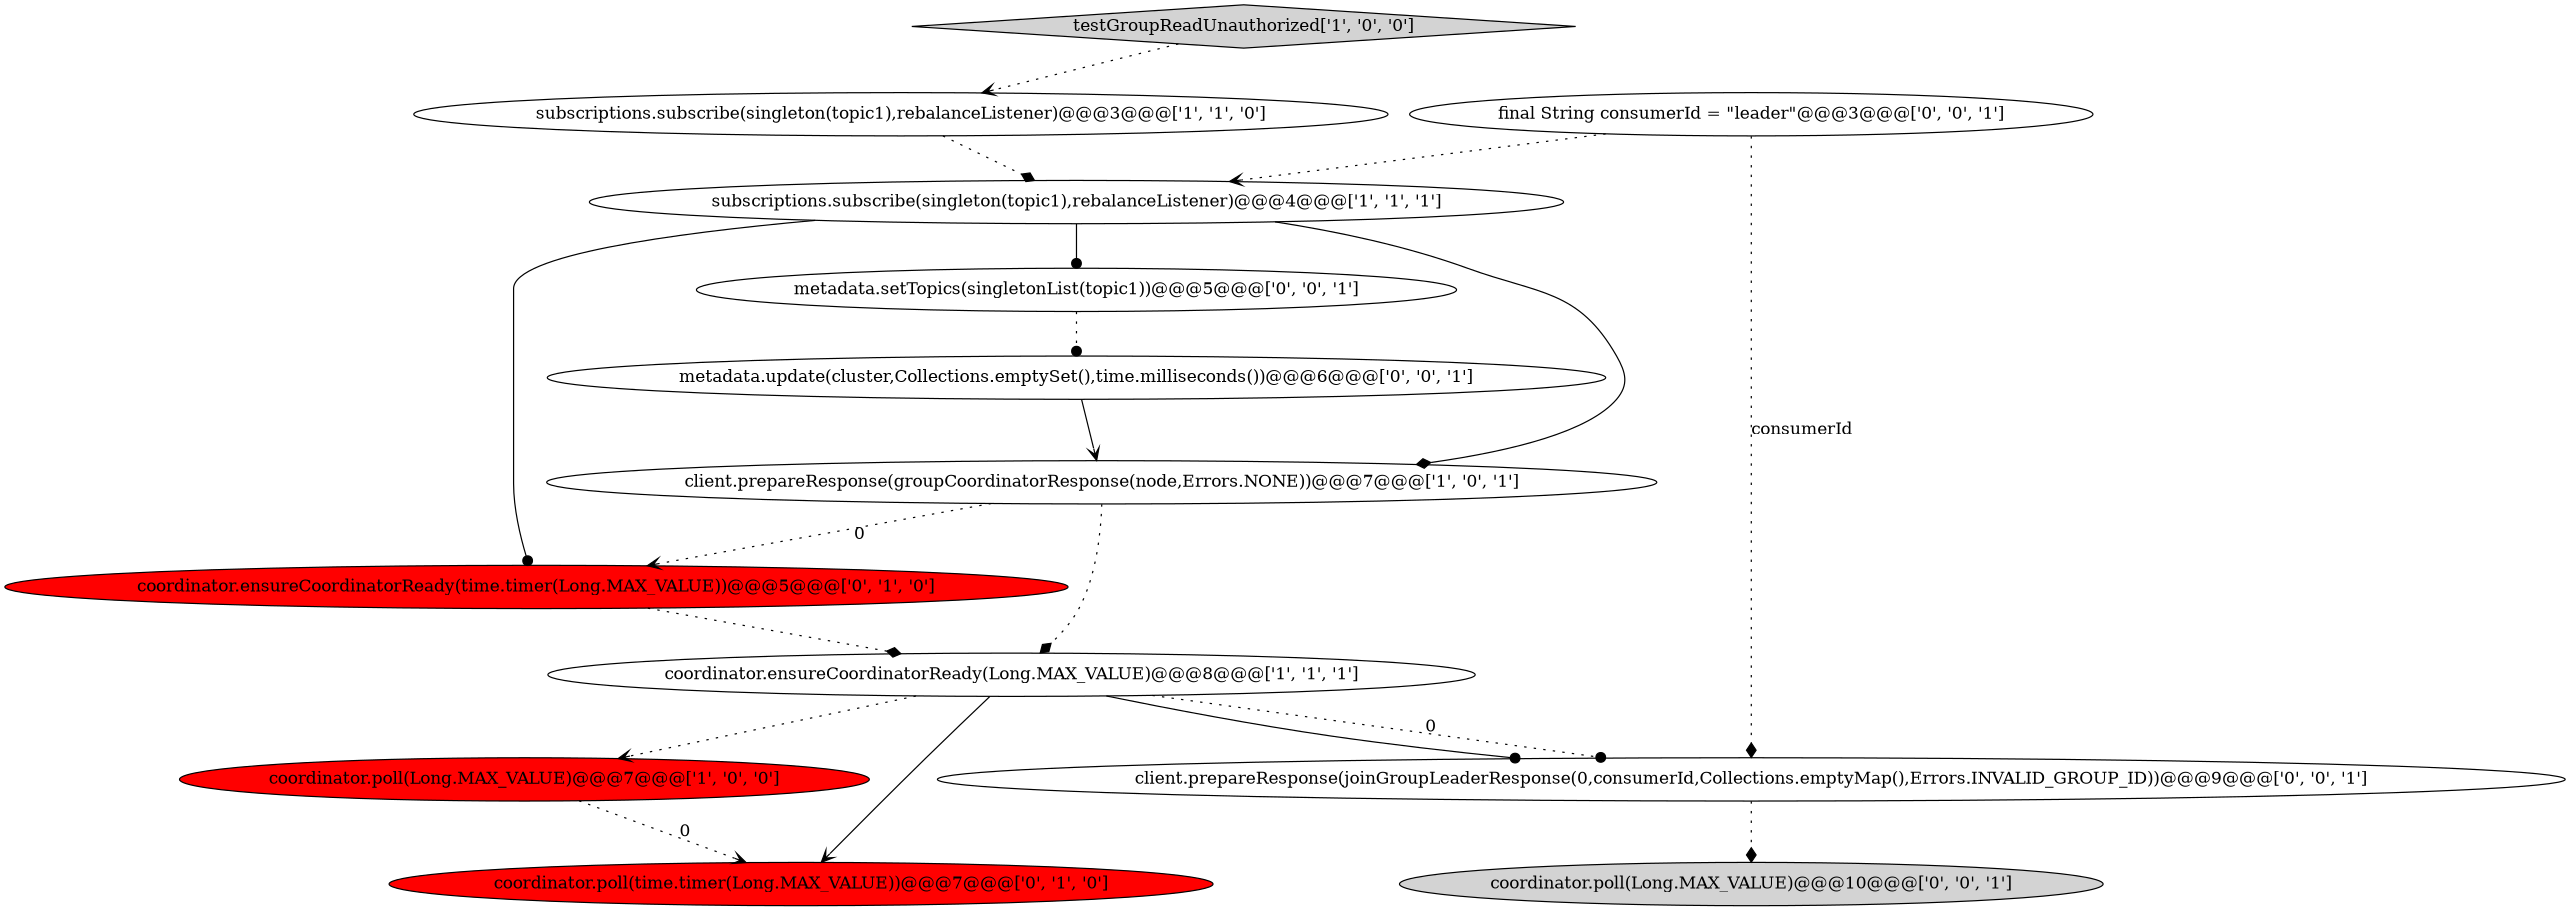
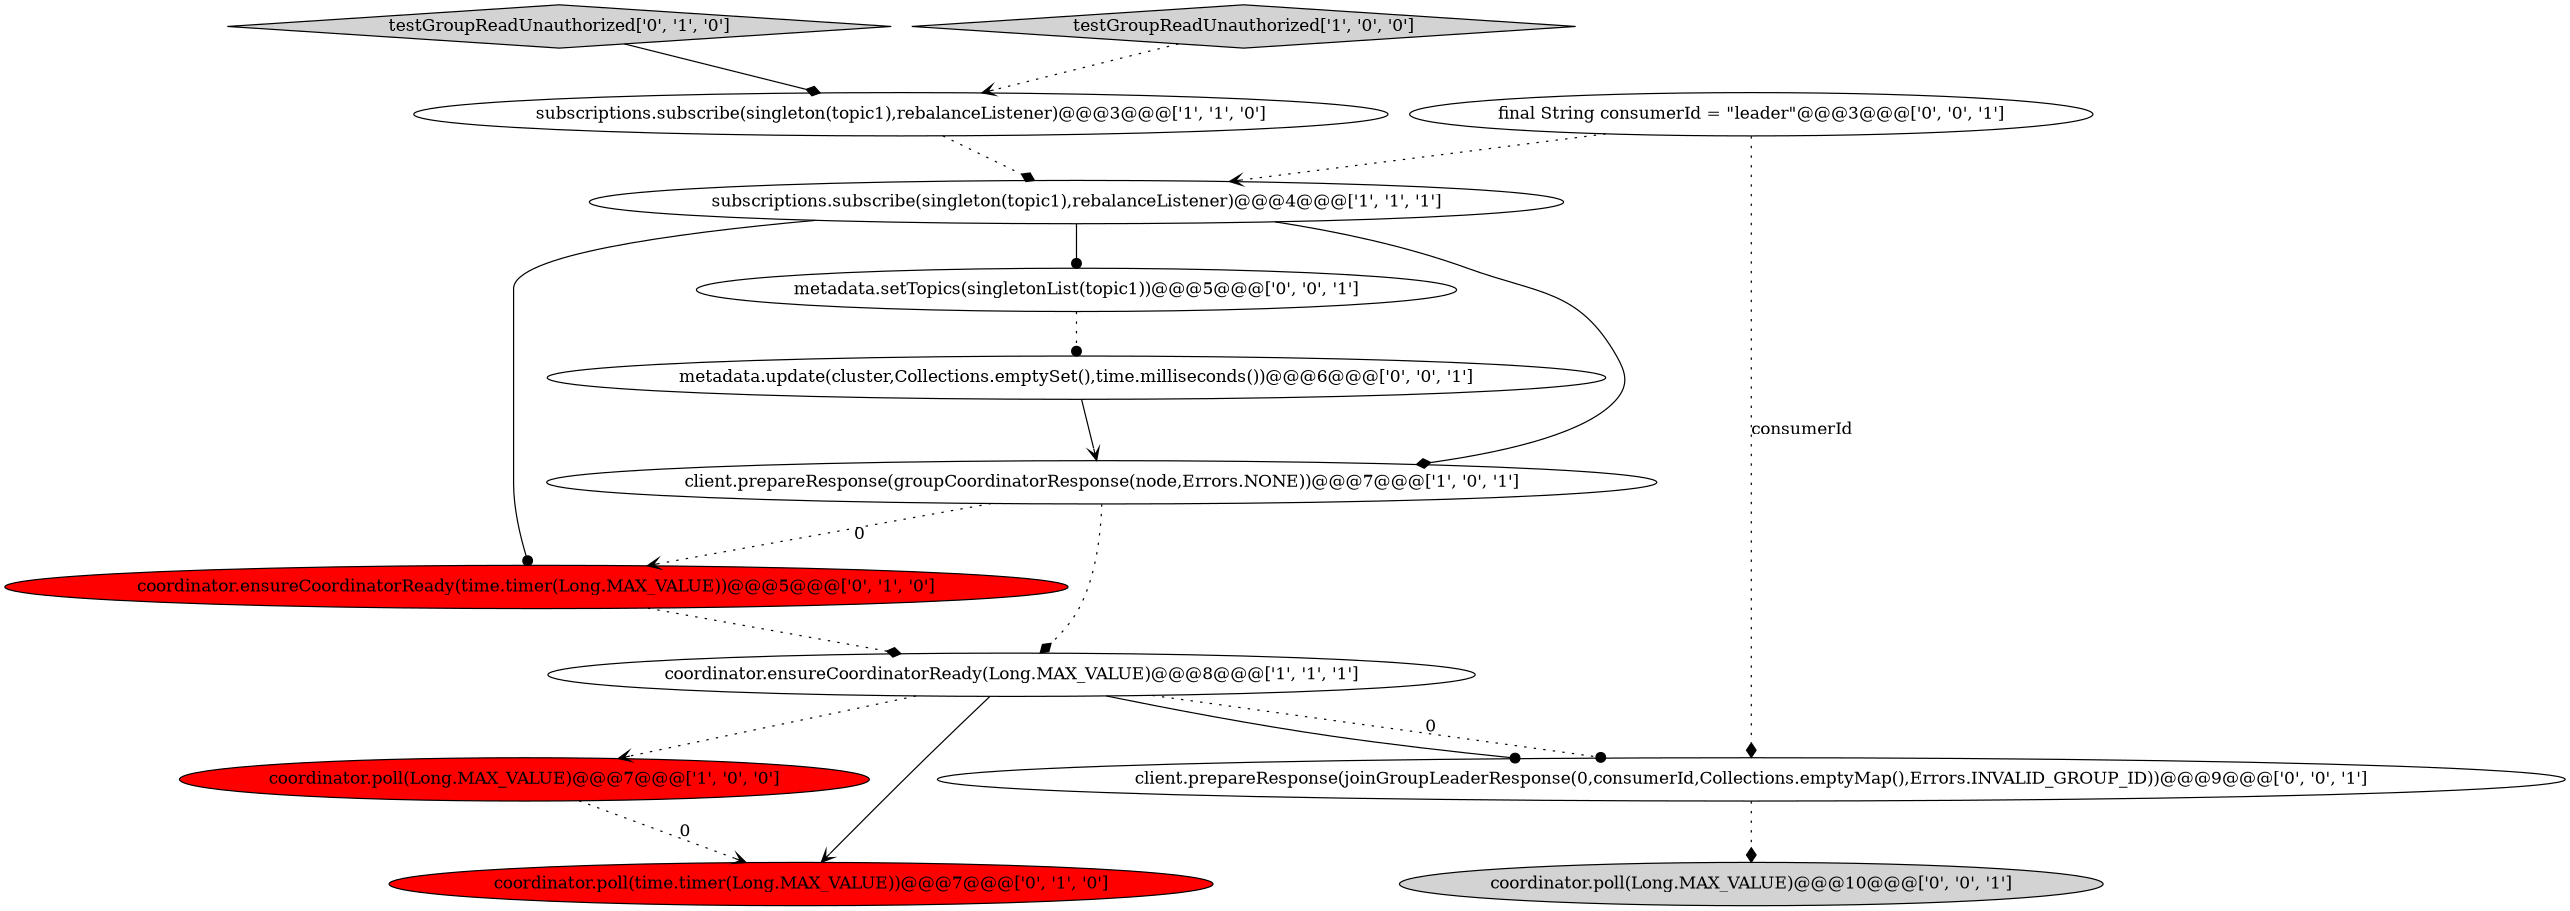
none -> (559, 26)
